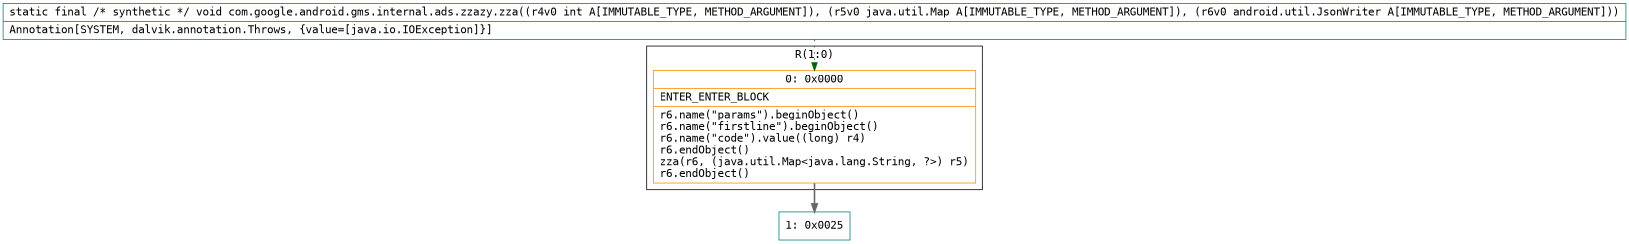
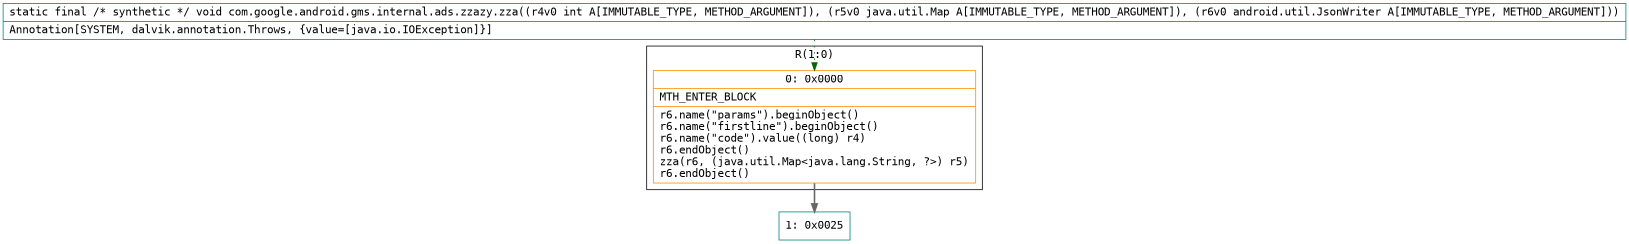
(715, 97) -> (708, 97)
